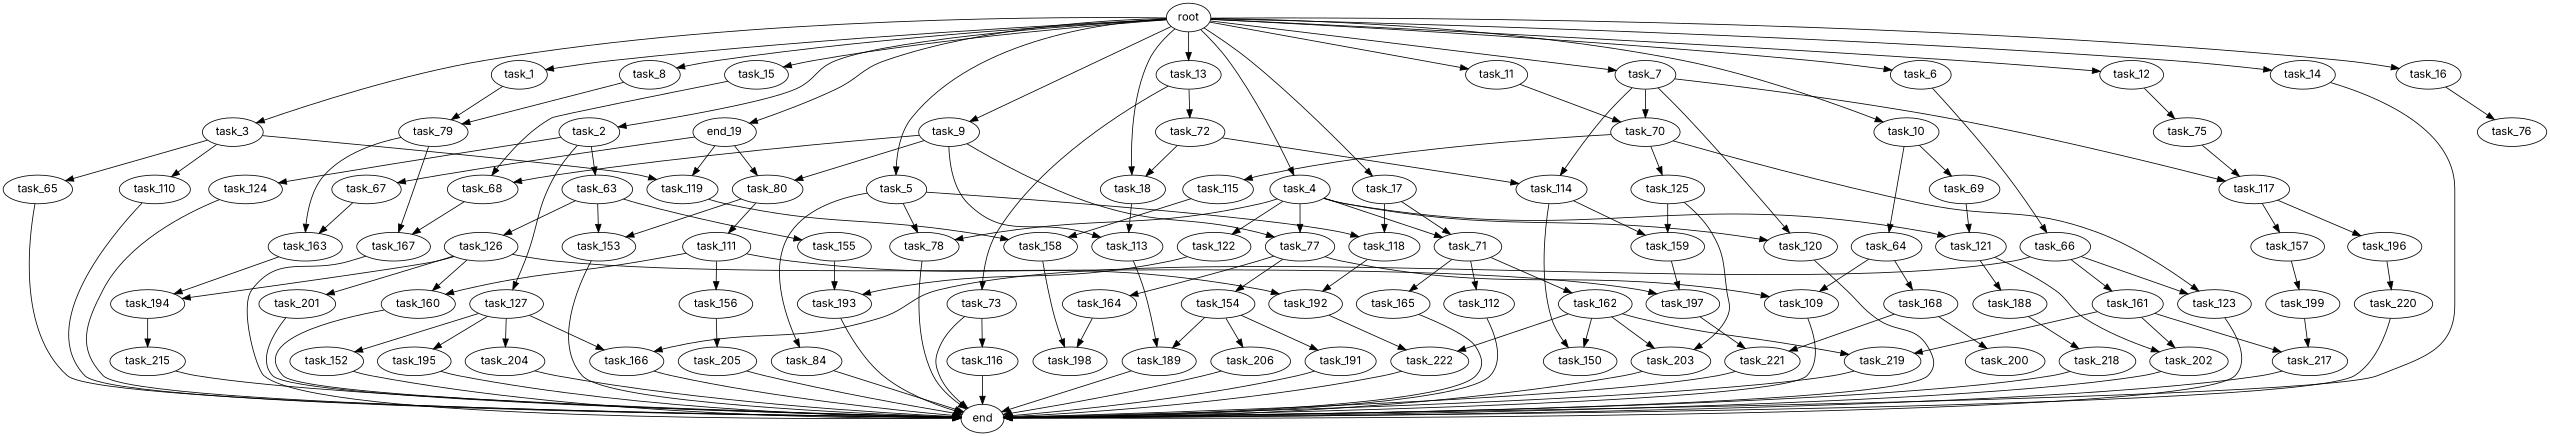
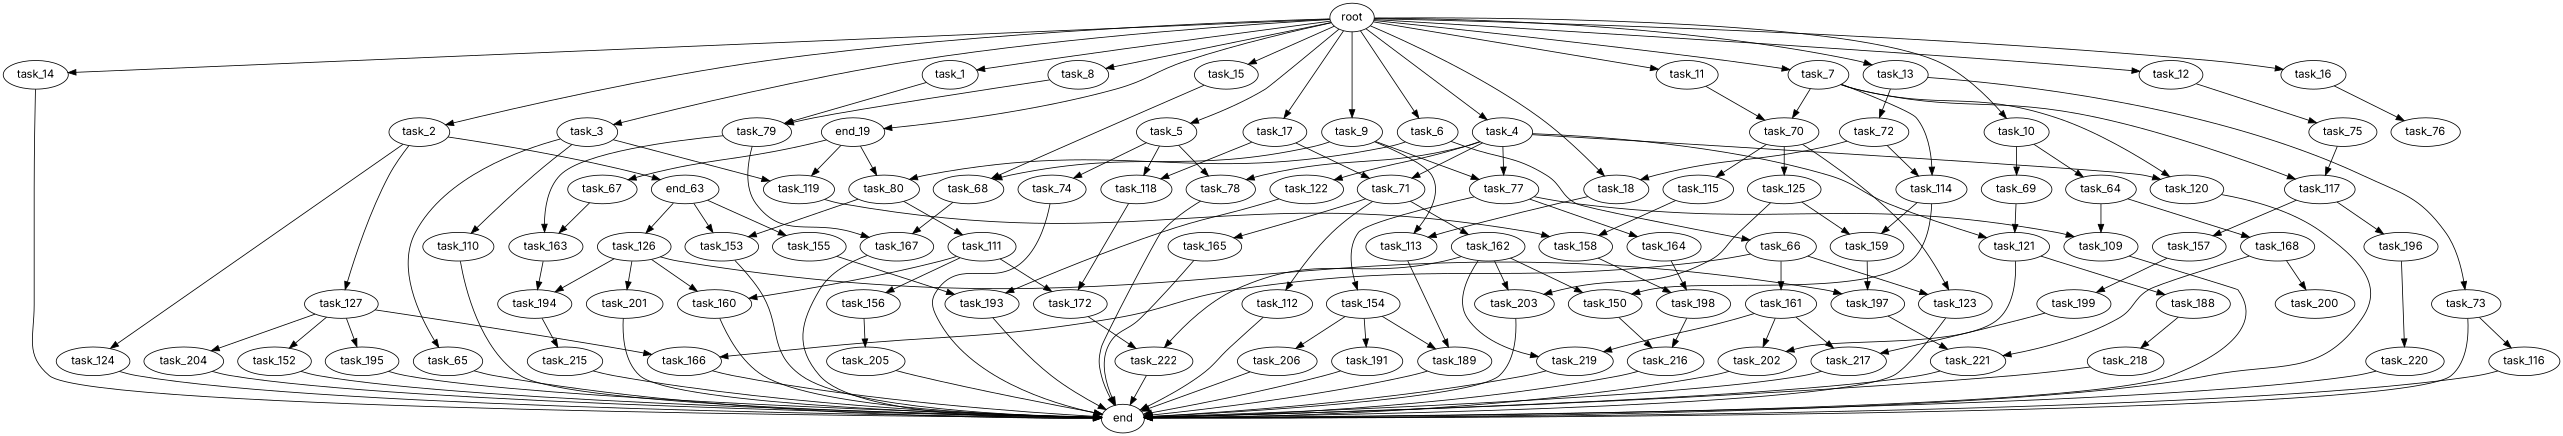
(863, 159) -> (1248, 163)
(597, 189) -> (685, 189)
(1306, 304) -> (1070, 304)
(807, 361) -> (1052, 189)
none -> (1666, 361)
